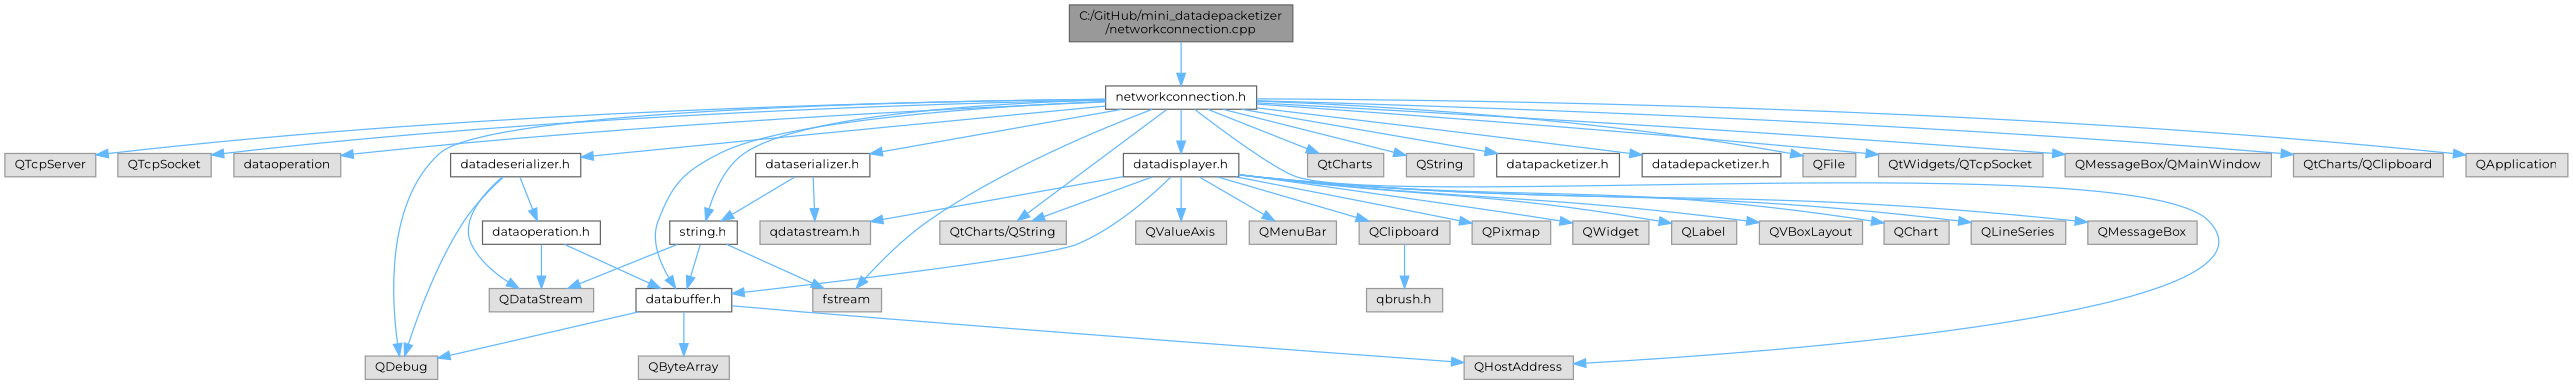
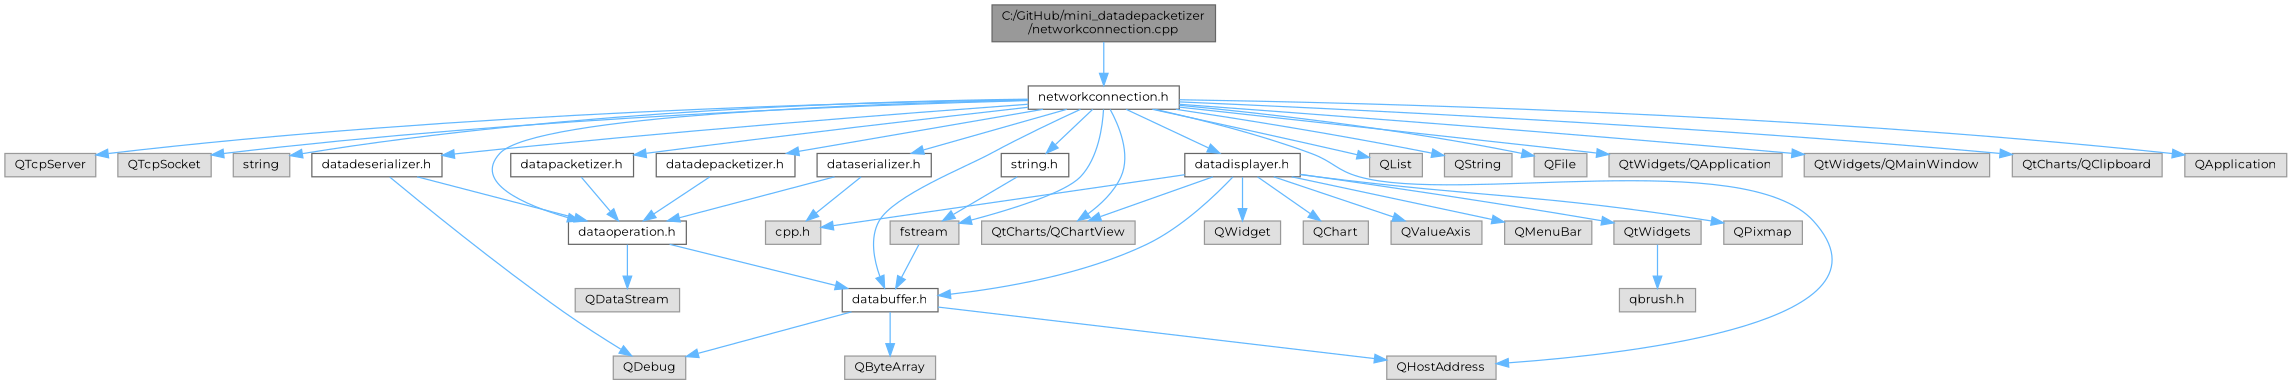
(669, 114) -> (577, 129)
(287, 165) -> (262, 165)
(1346, 165) -> (1396, 165)
(1961, 165) -> (1696, 165)
(2168, 165) -> (1897, 165)
none -> (596, 194)
none -> (682, 195)
(764, 196) -> (757, 197)
(469, 232) -> none
(815, 233) -> (793, 233)
(1003, 233) -> (1058, 233)
(1405, 233) -> (1658, 233)
(1704, 233) -> none
(1811, 233) -> none
(2018, 233) -> none
(2142, 233) -> none
(695, 261) -> (910, 261)
(629, 264) -> none
